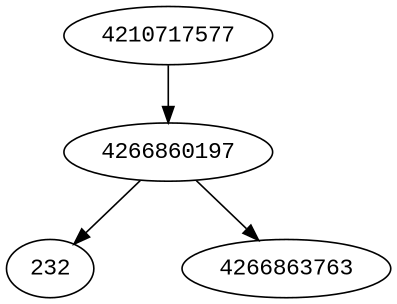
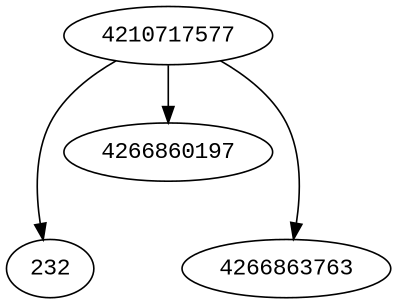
(221, 205) -> (288, 128)
(113, 207) -> (48, 128)
